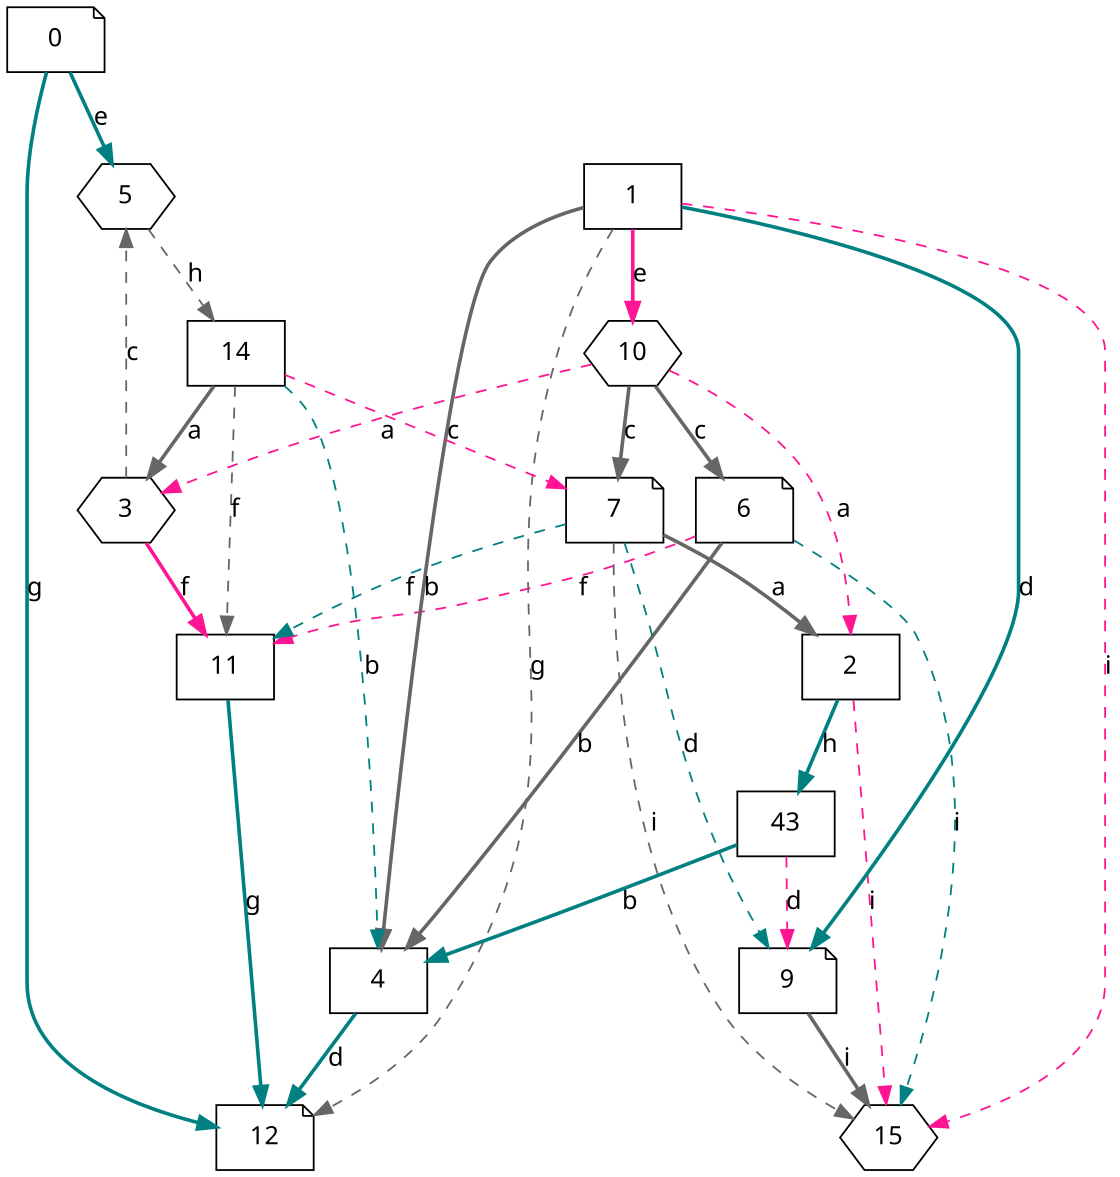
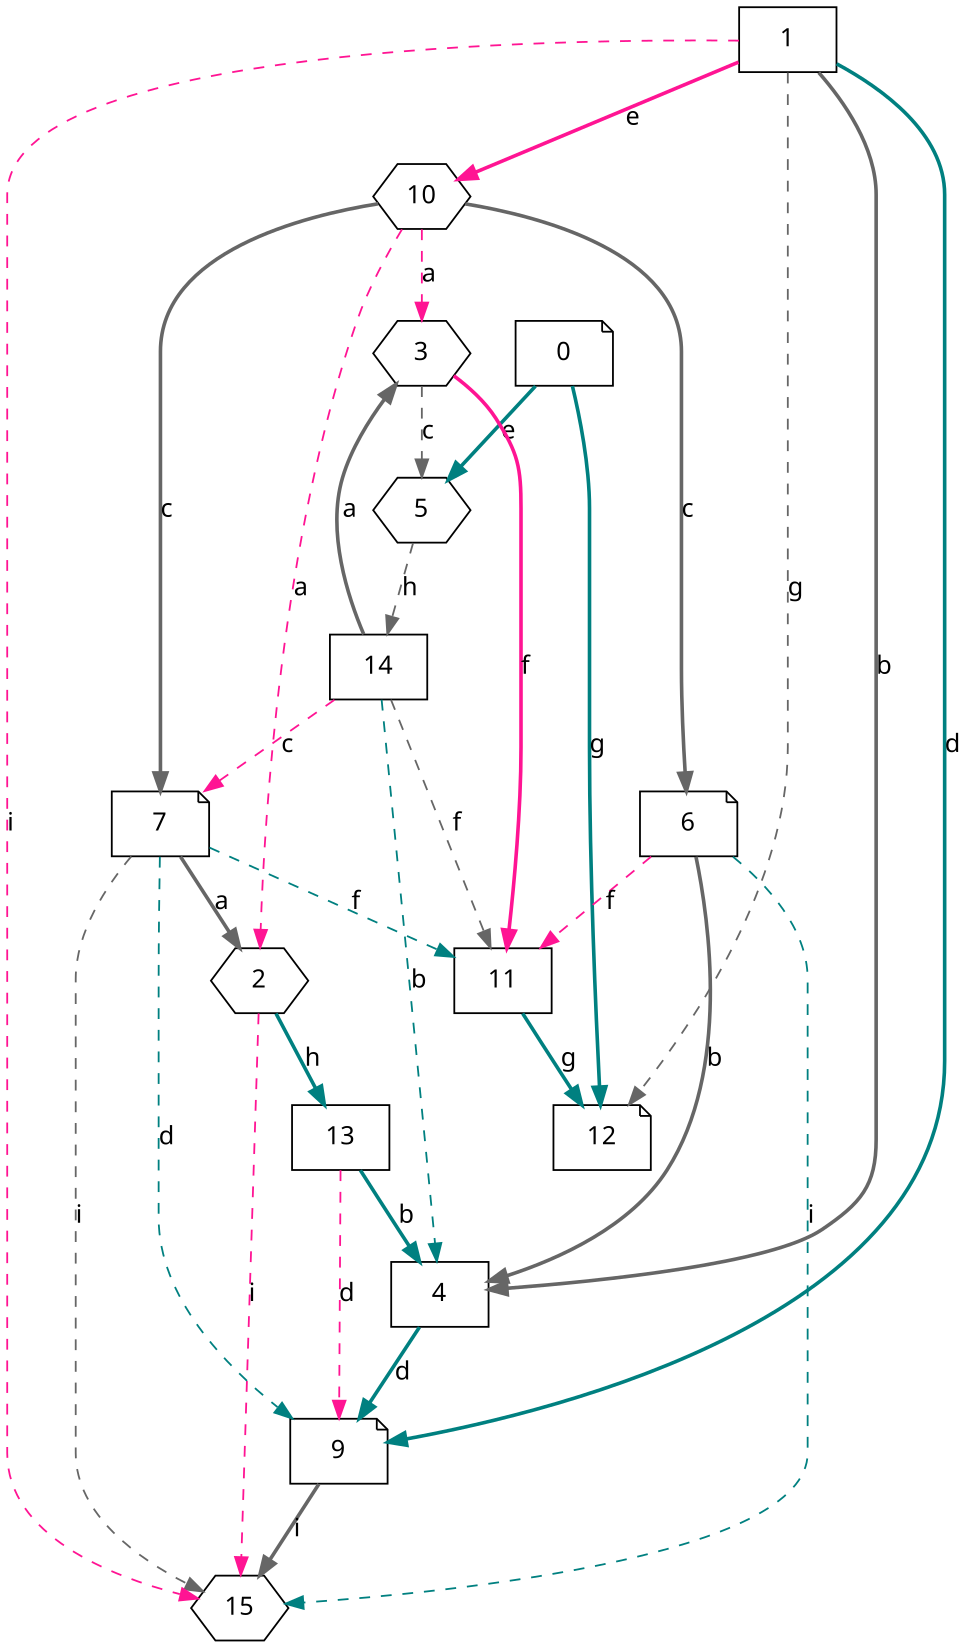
(851, 667) -> (260, 981)
(786, 824) -> (341, 1138)
(327, 1052) -> (394, 1365)
